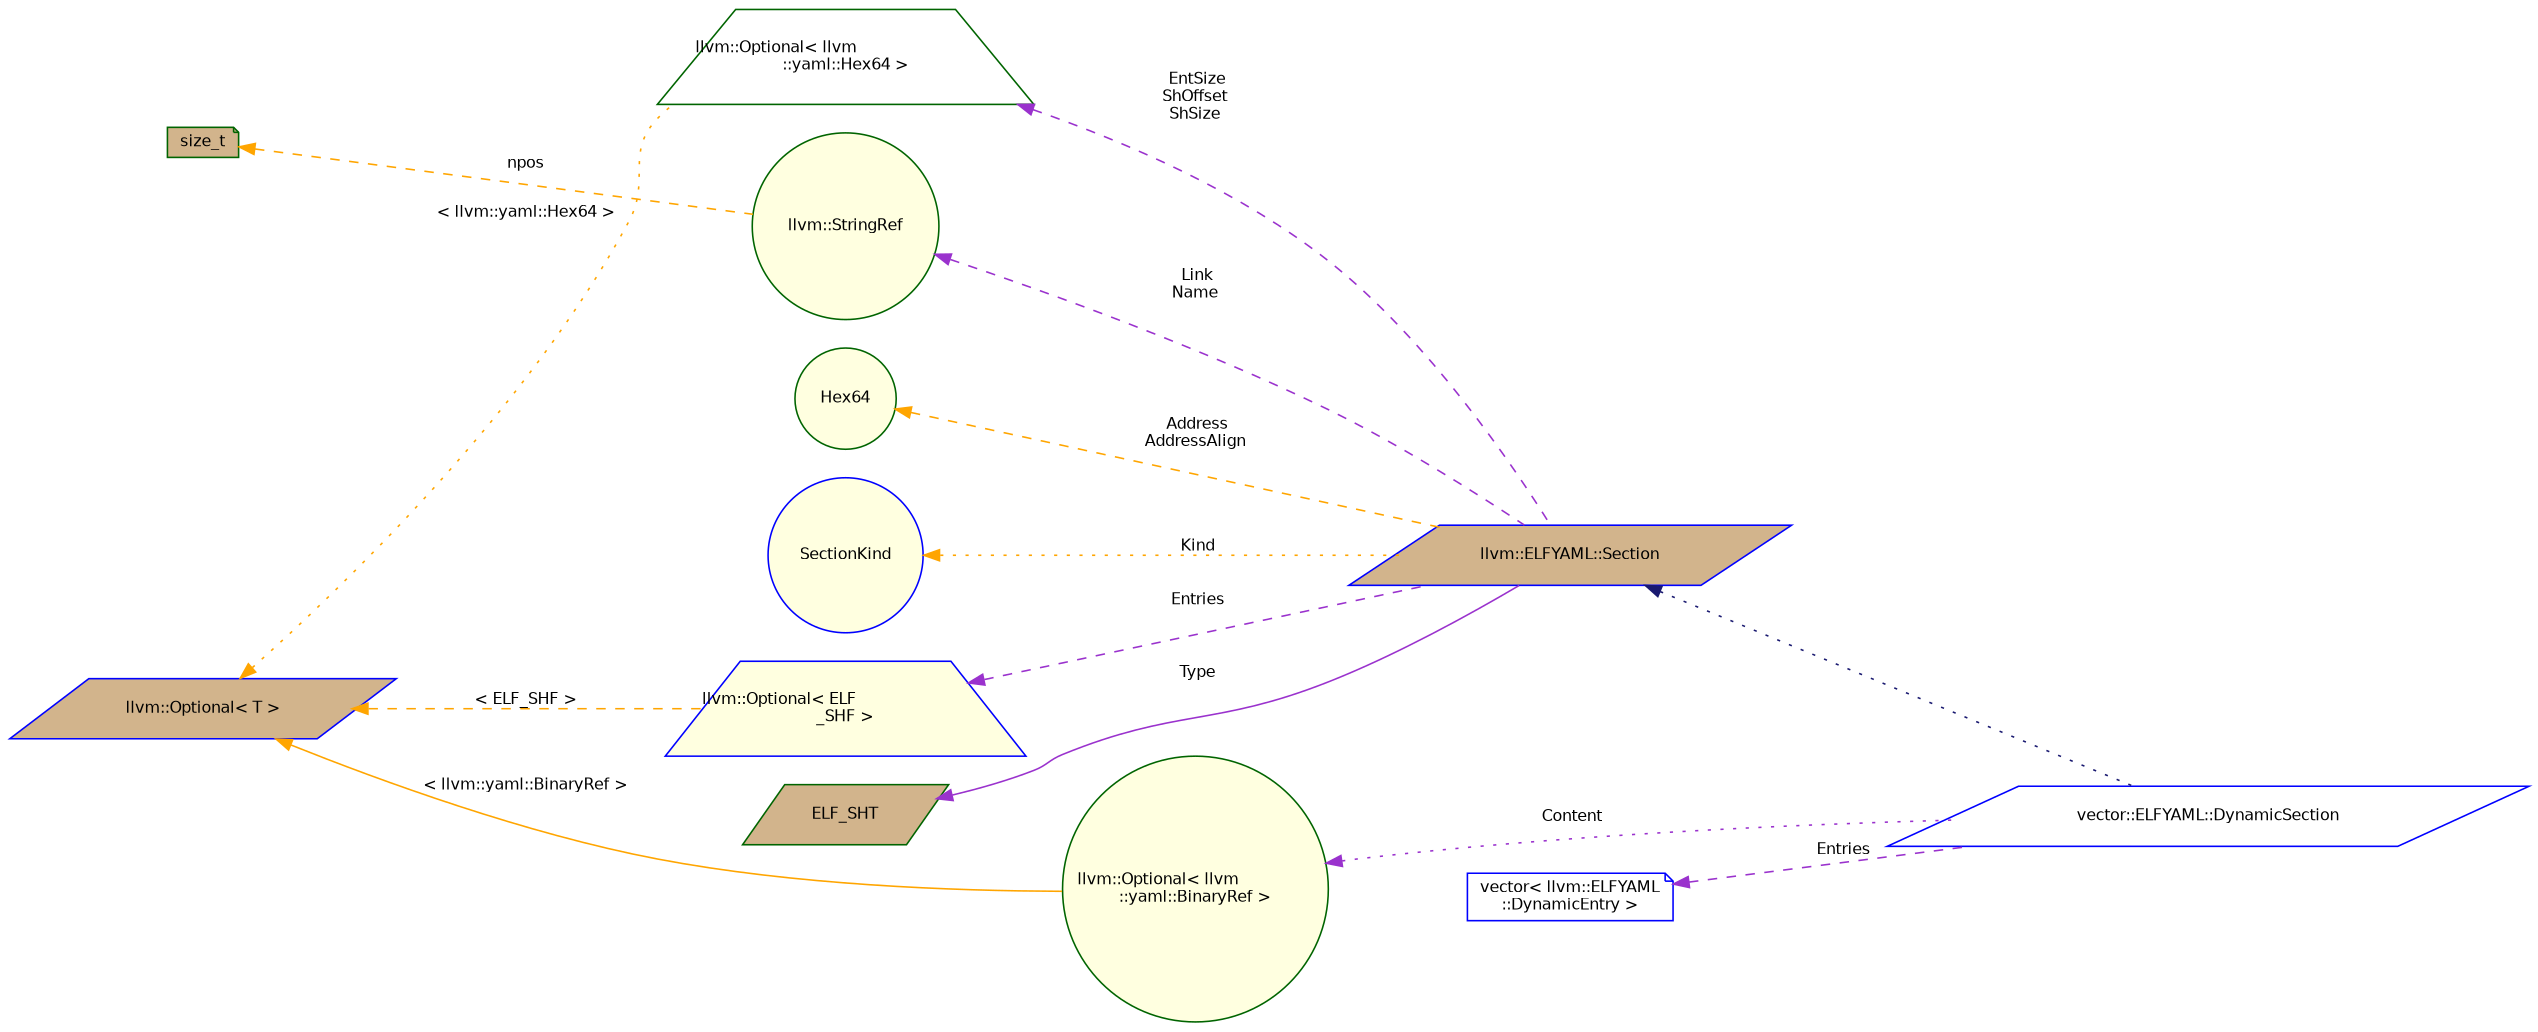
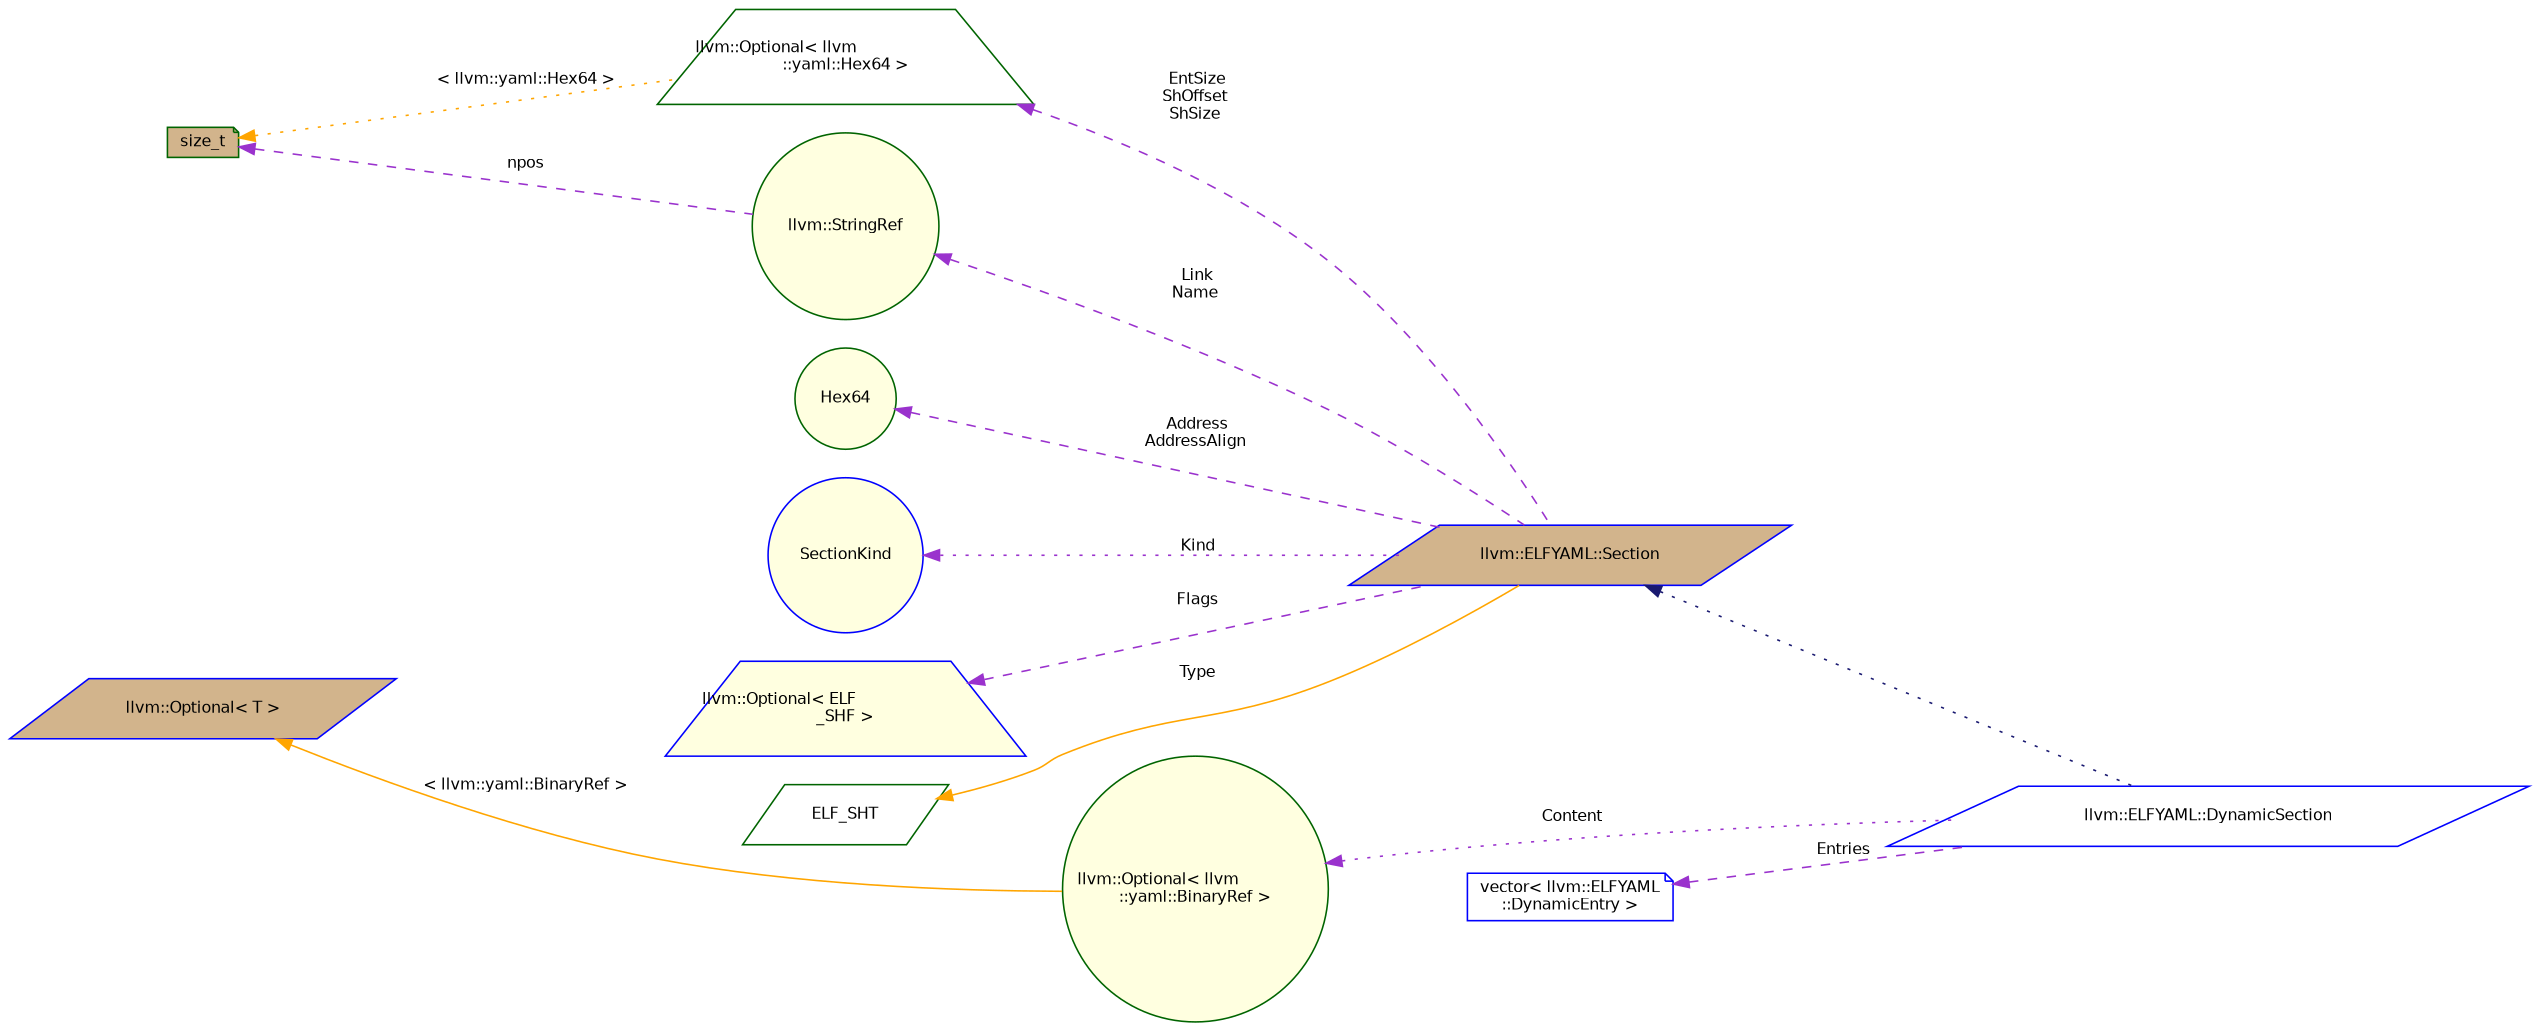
(504, 182) -> (504, 182)
(500, 410) -> (466, 107)
(1176, 470) -> (1176, 470)
(1170, 555) -> (1170, 555)
(1195, 600) -> (1195, 600)
(1242, 708) -> (1242, 708)
(536, 709) -> none
(846, 815) -> (846, 815)
(2208, 816) -> (2208, 816)
